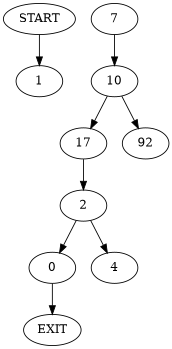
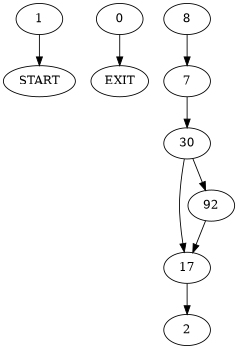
none -> (187, 19)
(39, 46) -> (39, 46)
(115, 81) -> (187, 143)
(70, 233) -> none
none -> (201, 233)
(115, 268) -> none
